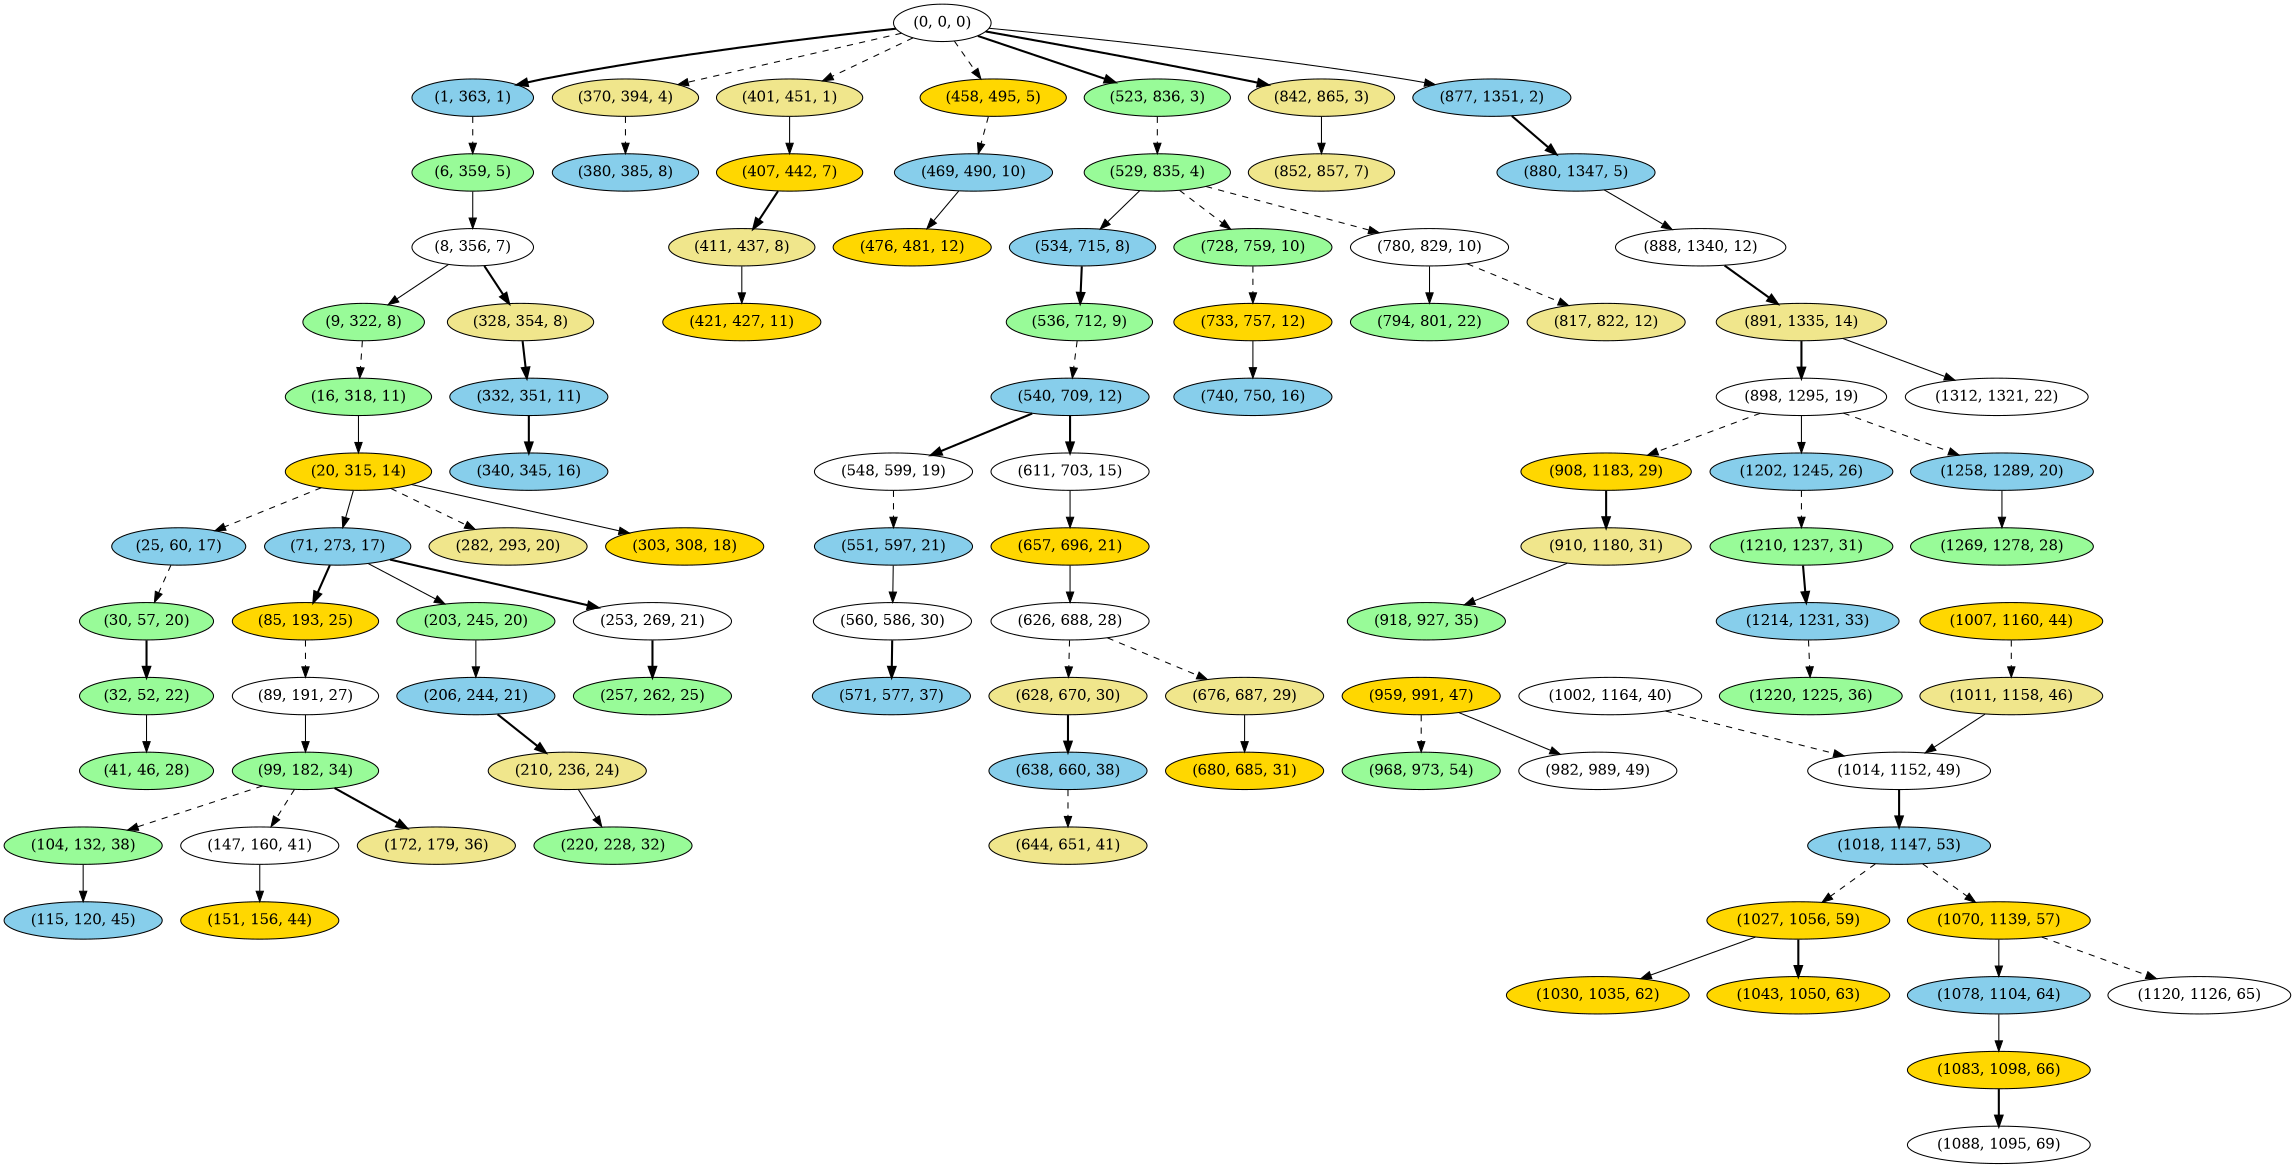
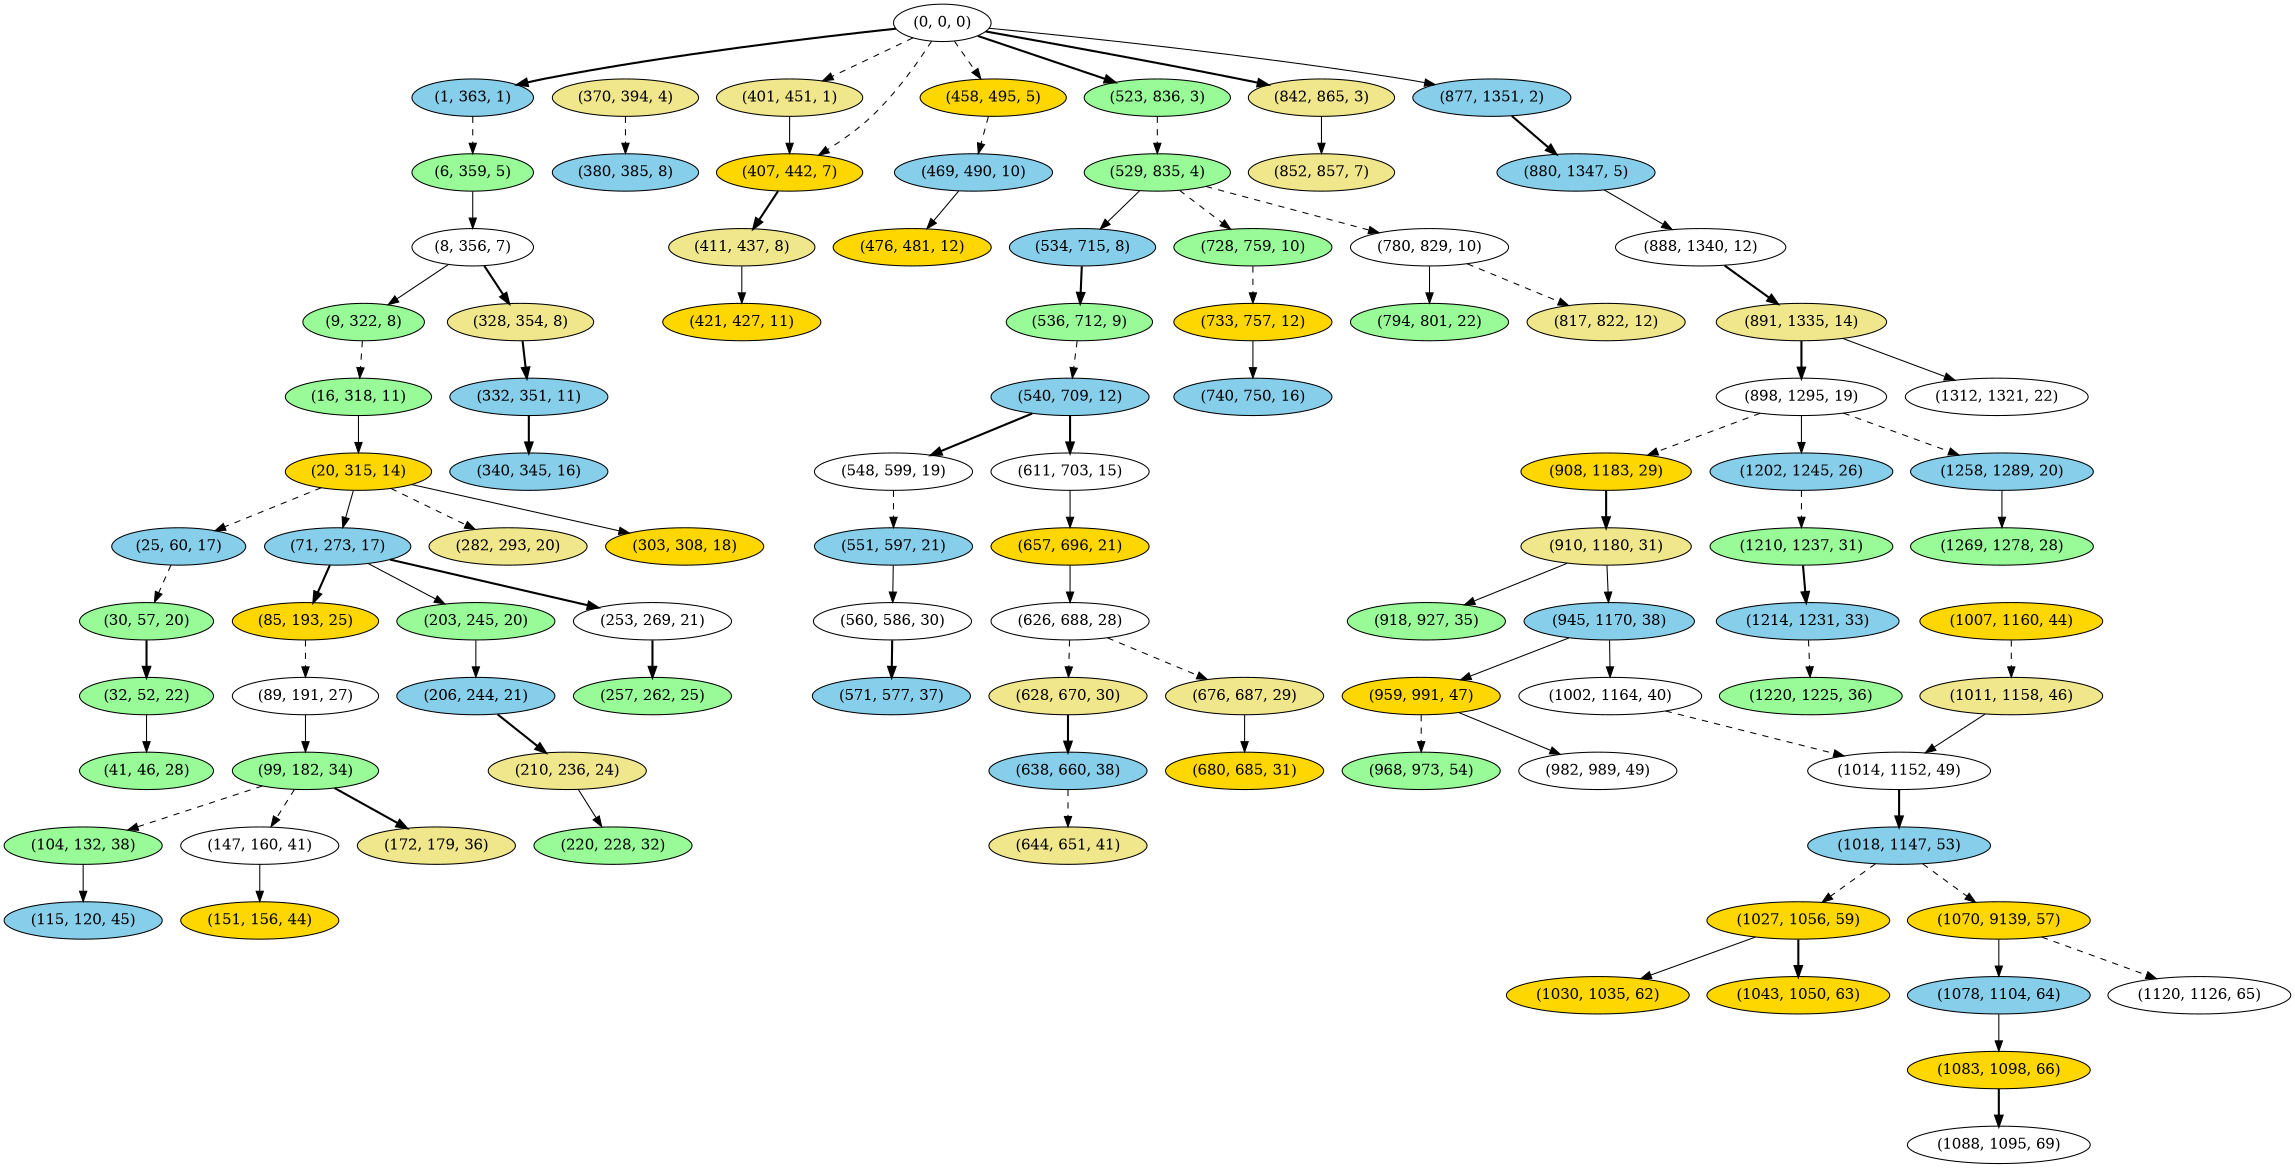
(795, 58) -> (886, 102)
none -> (1609, 621)
(1999, 920) -> (1999, 920)
